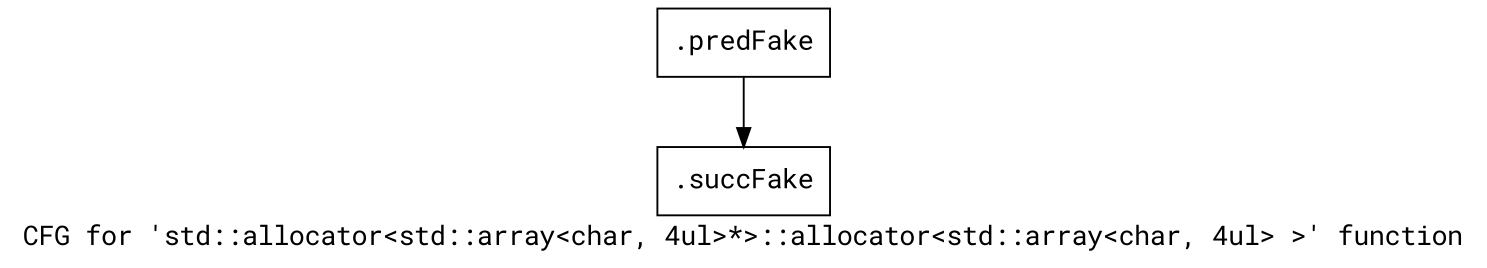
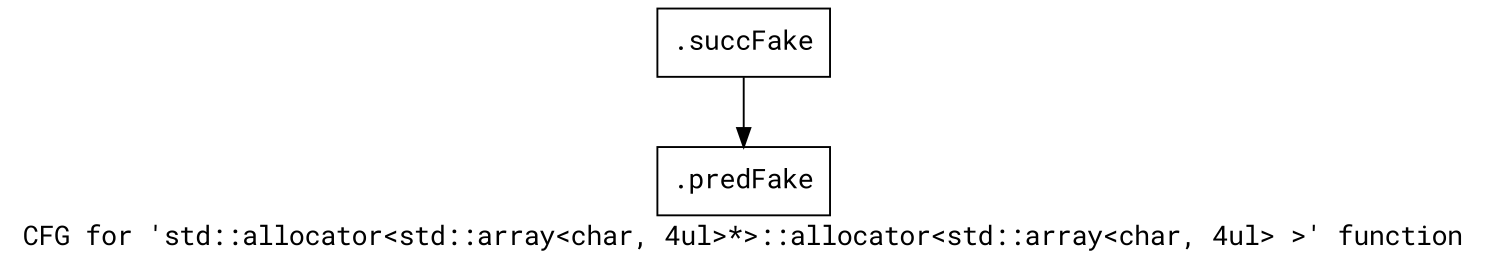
(744, 103) -> (744, 103)
